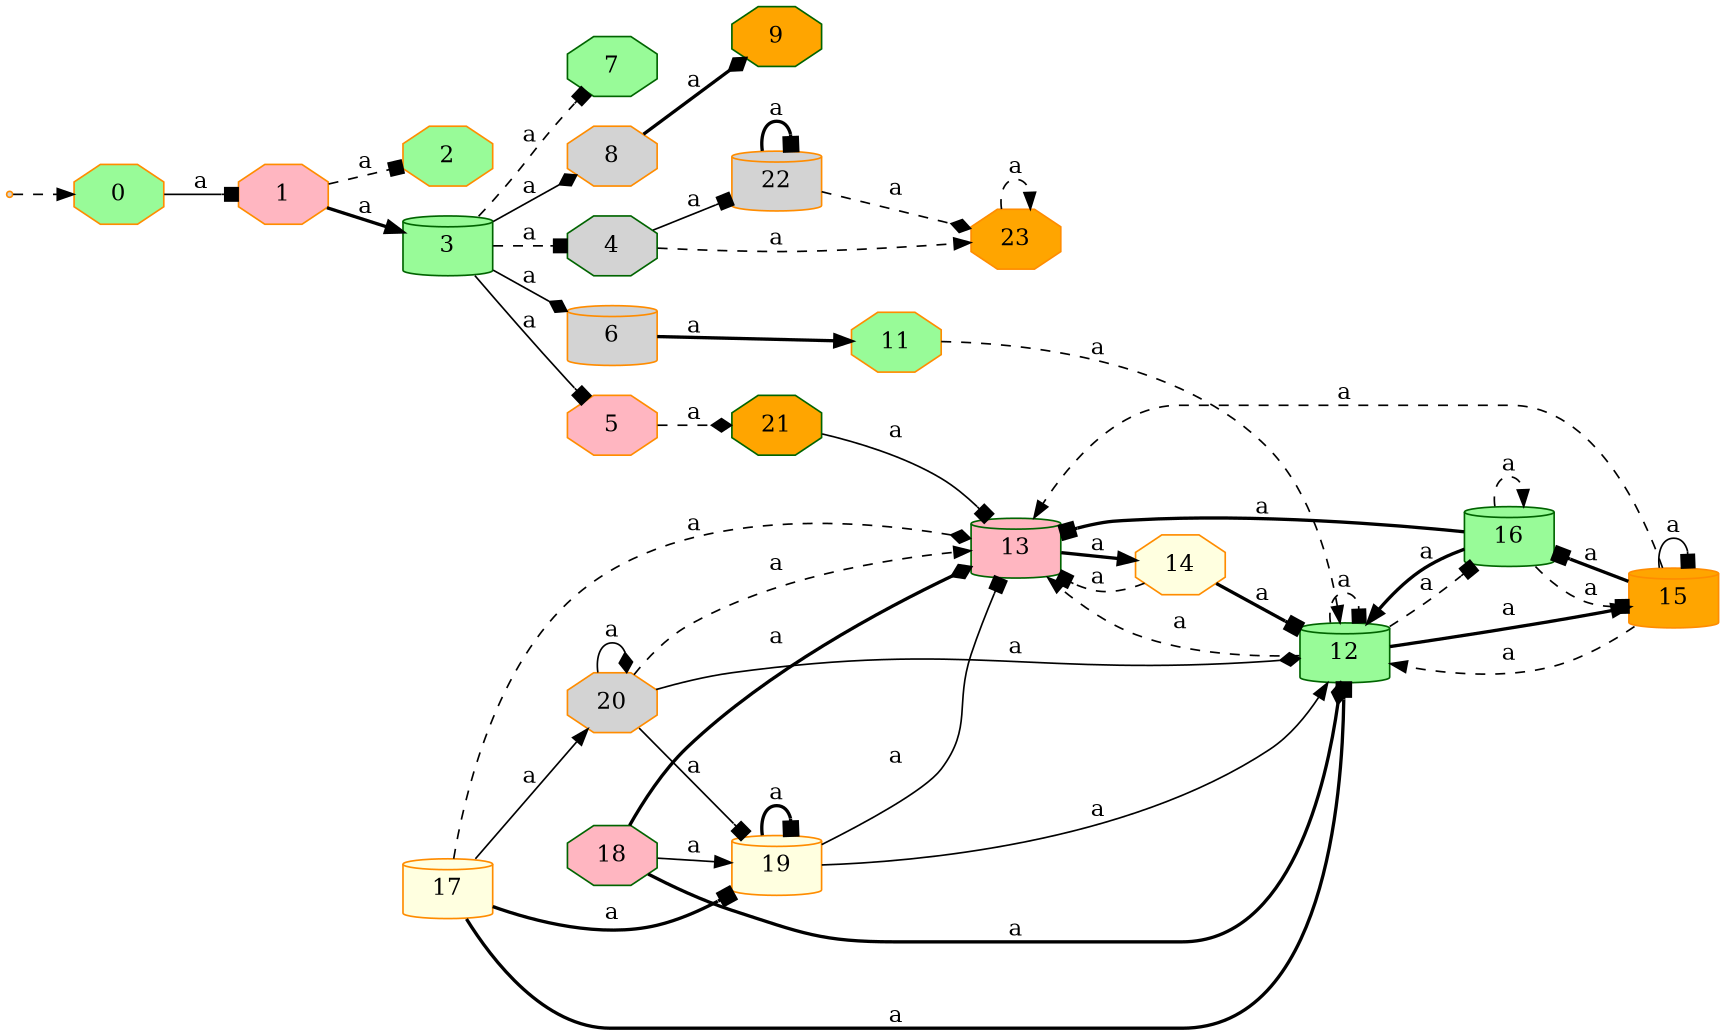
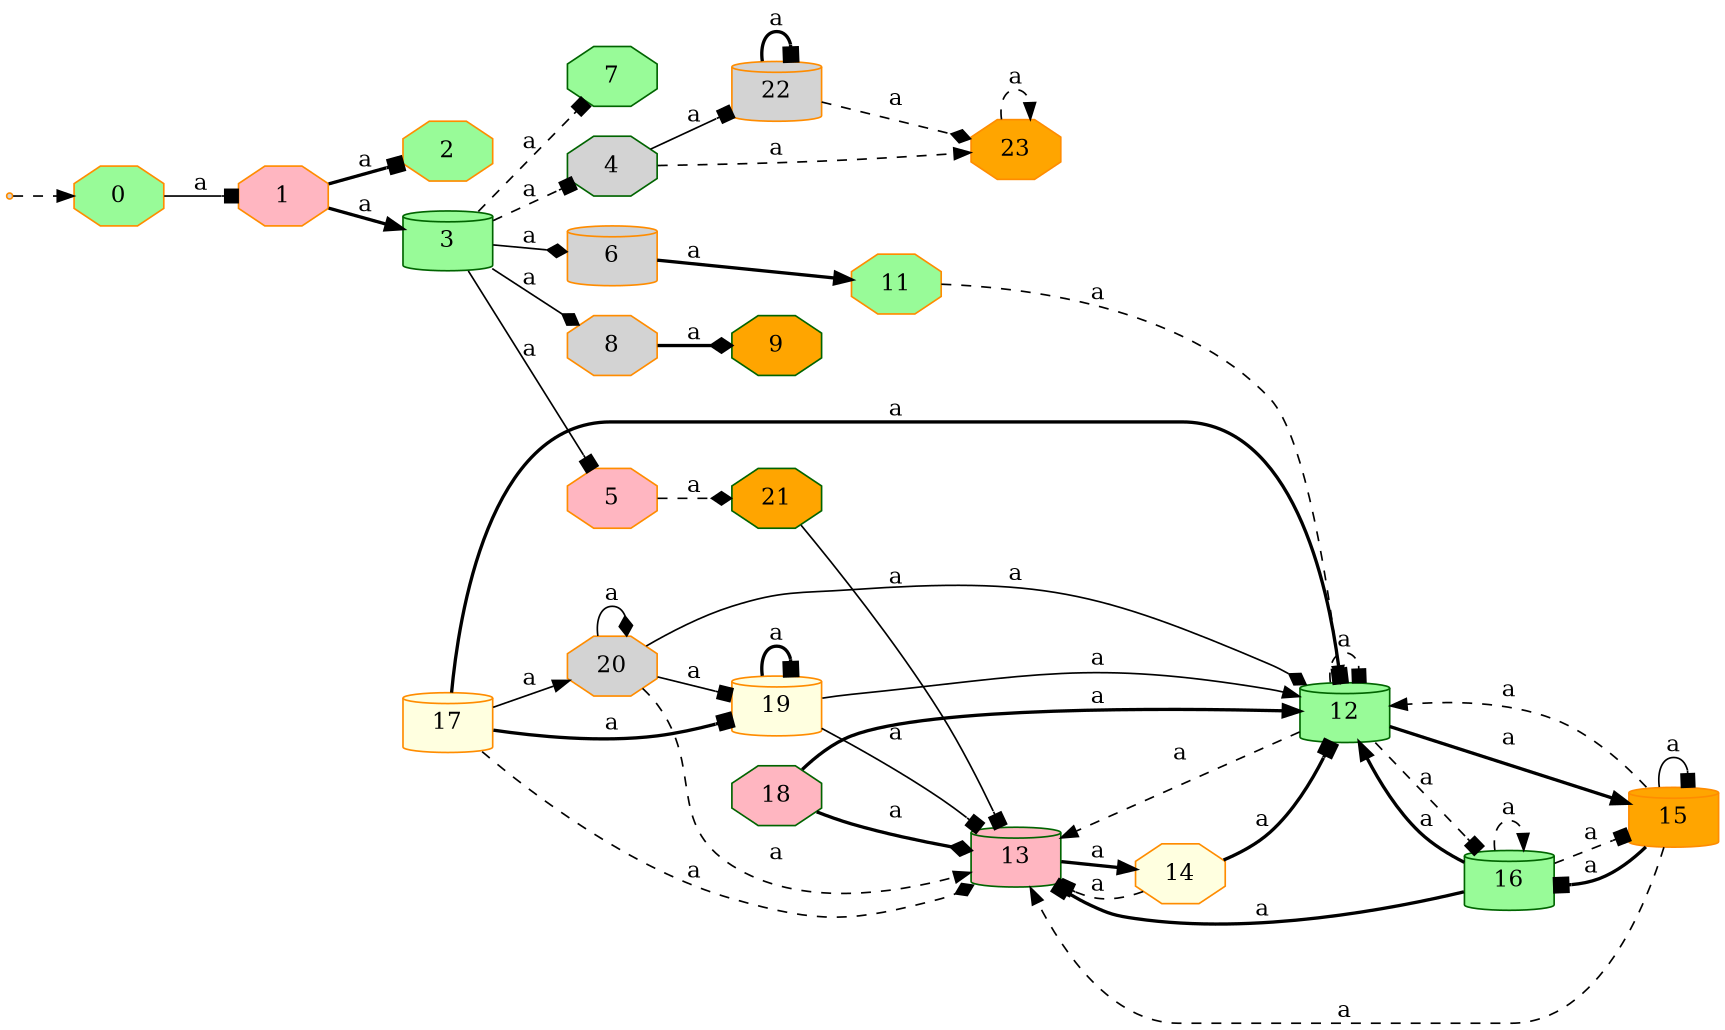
(357, 177) -> (357, 176)
(686, 860) -> none
(1064, 942) -> (1036, 712)
